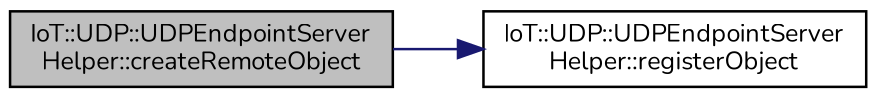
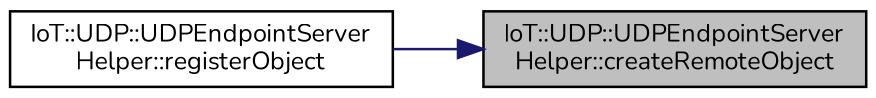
(425, 49) -> (425, 49)
